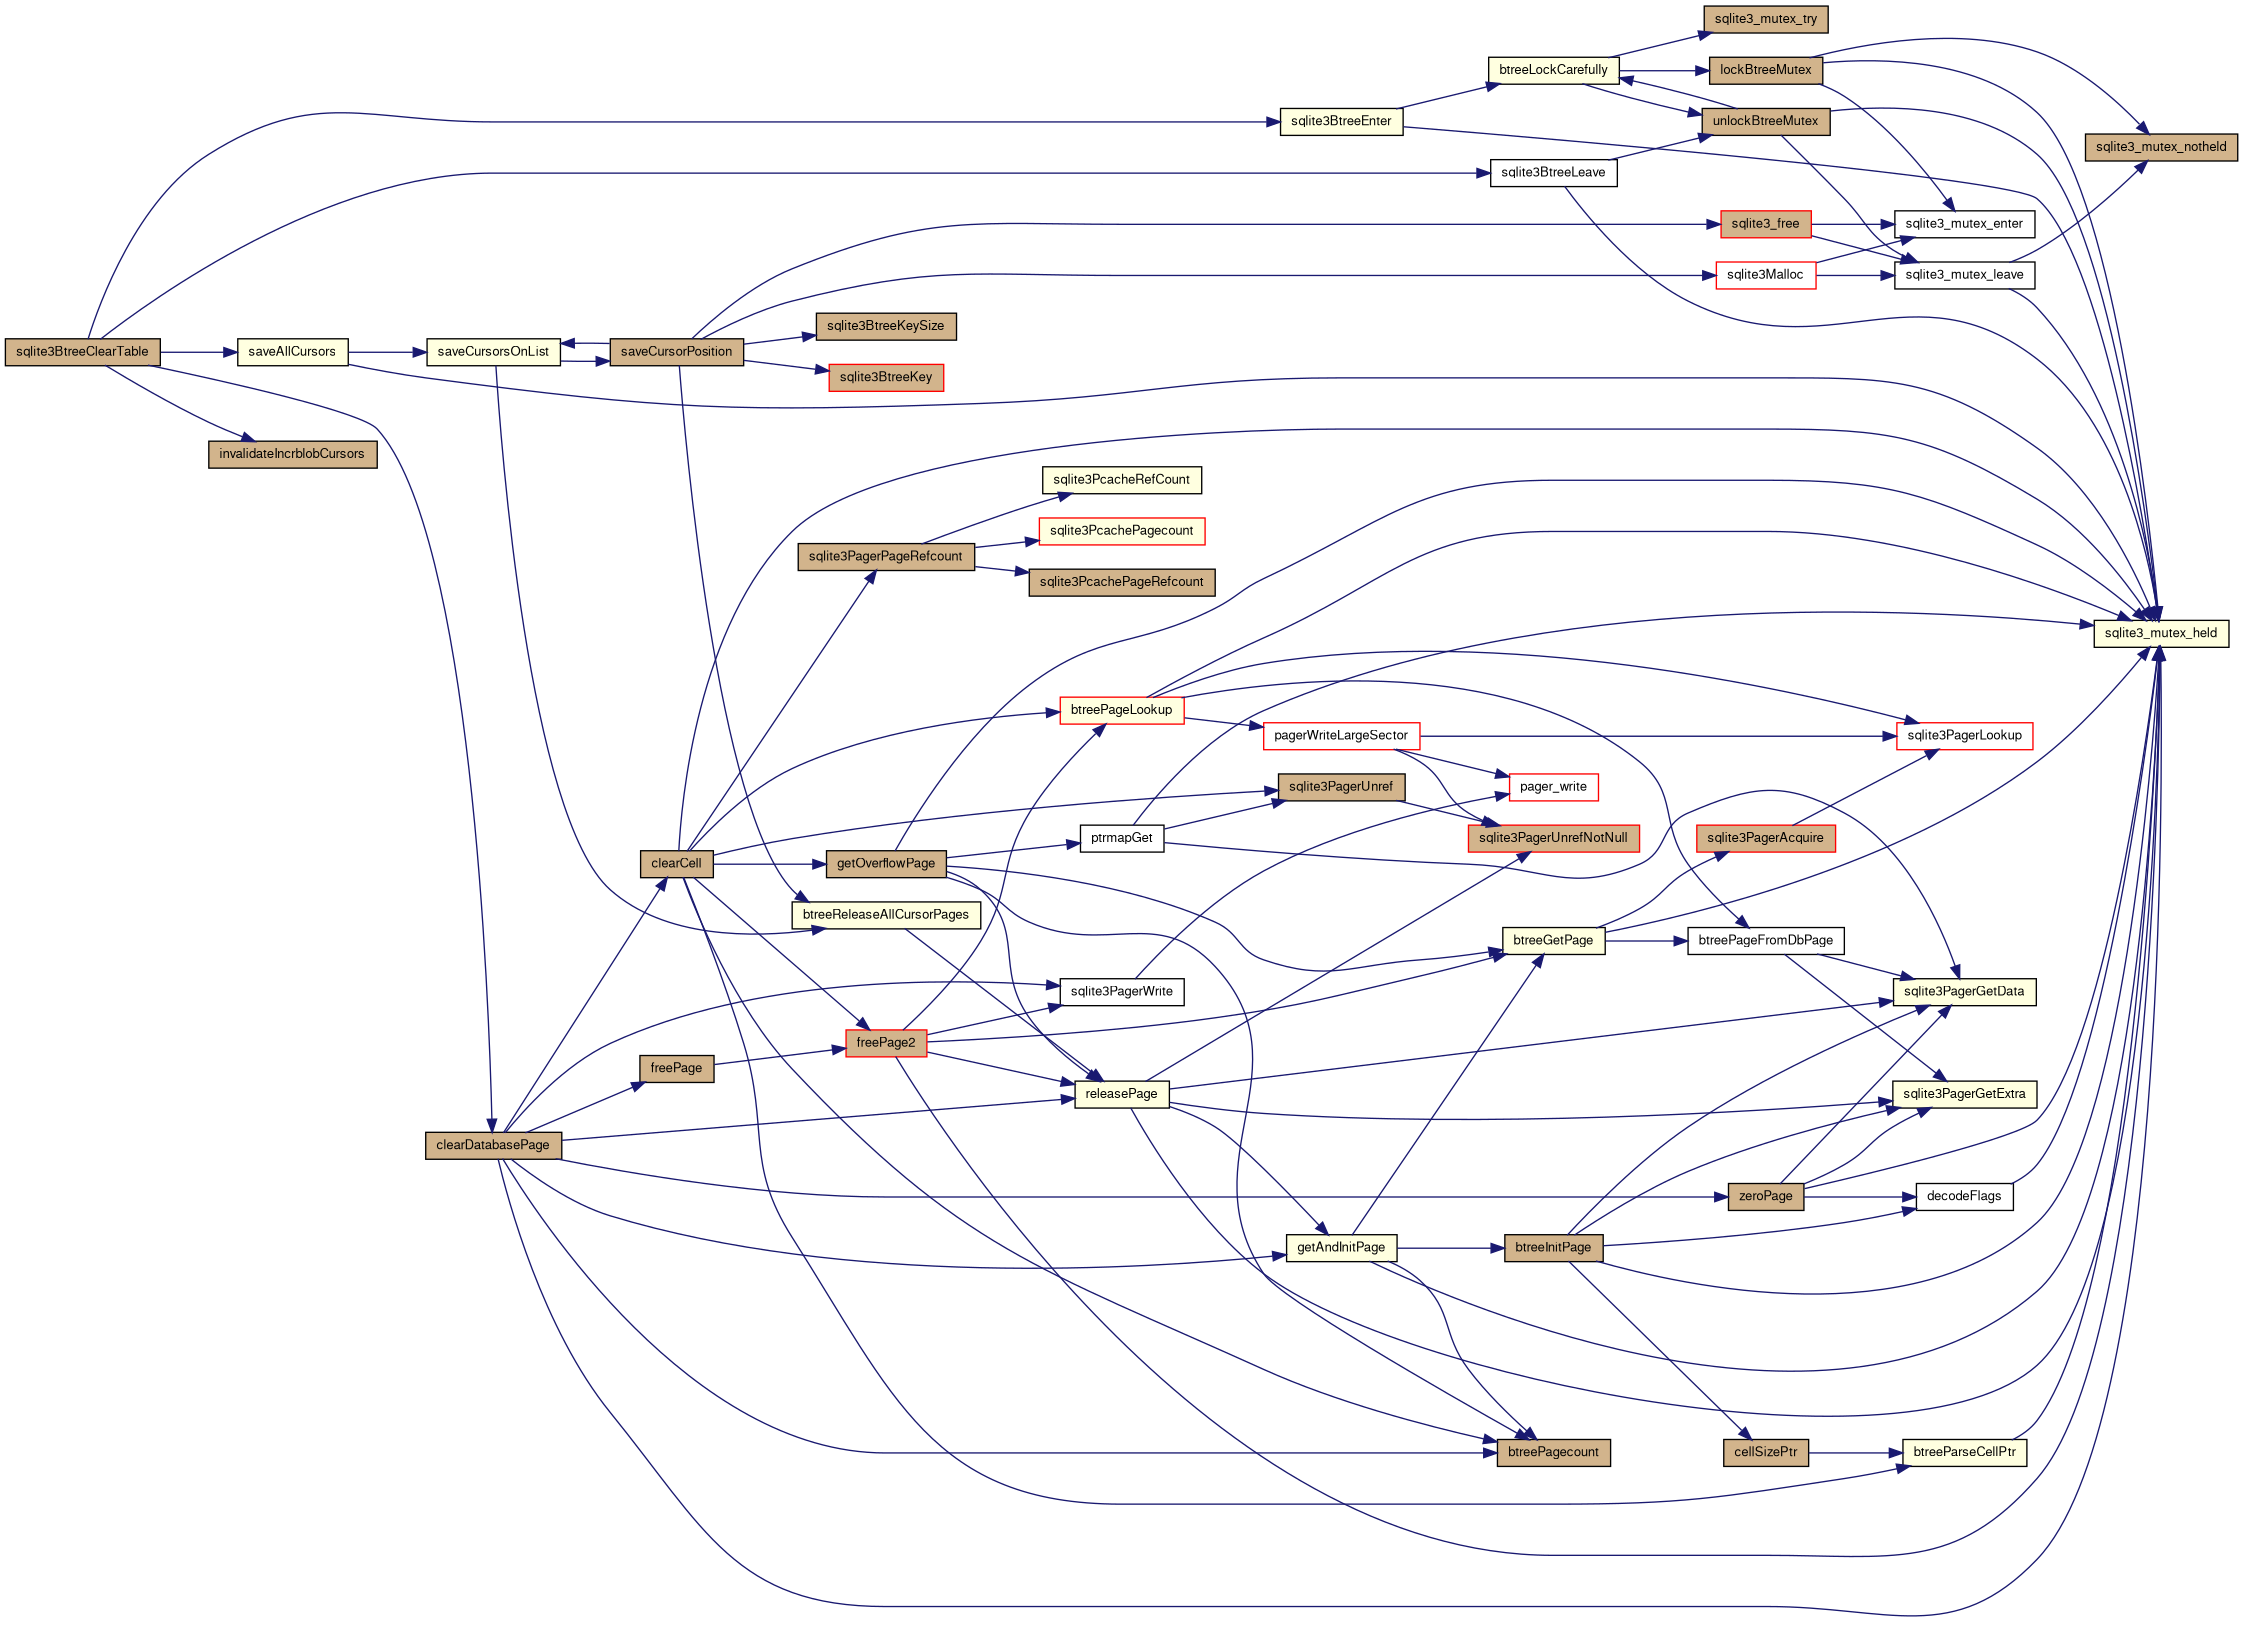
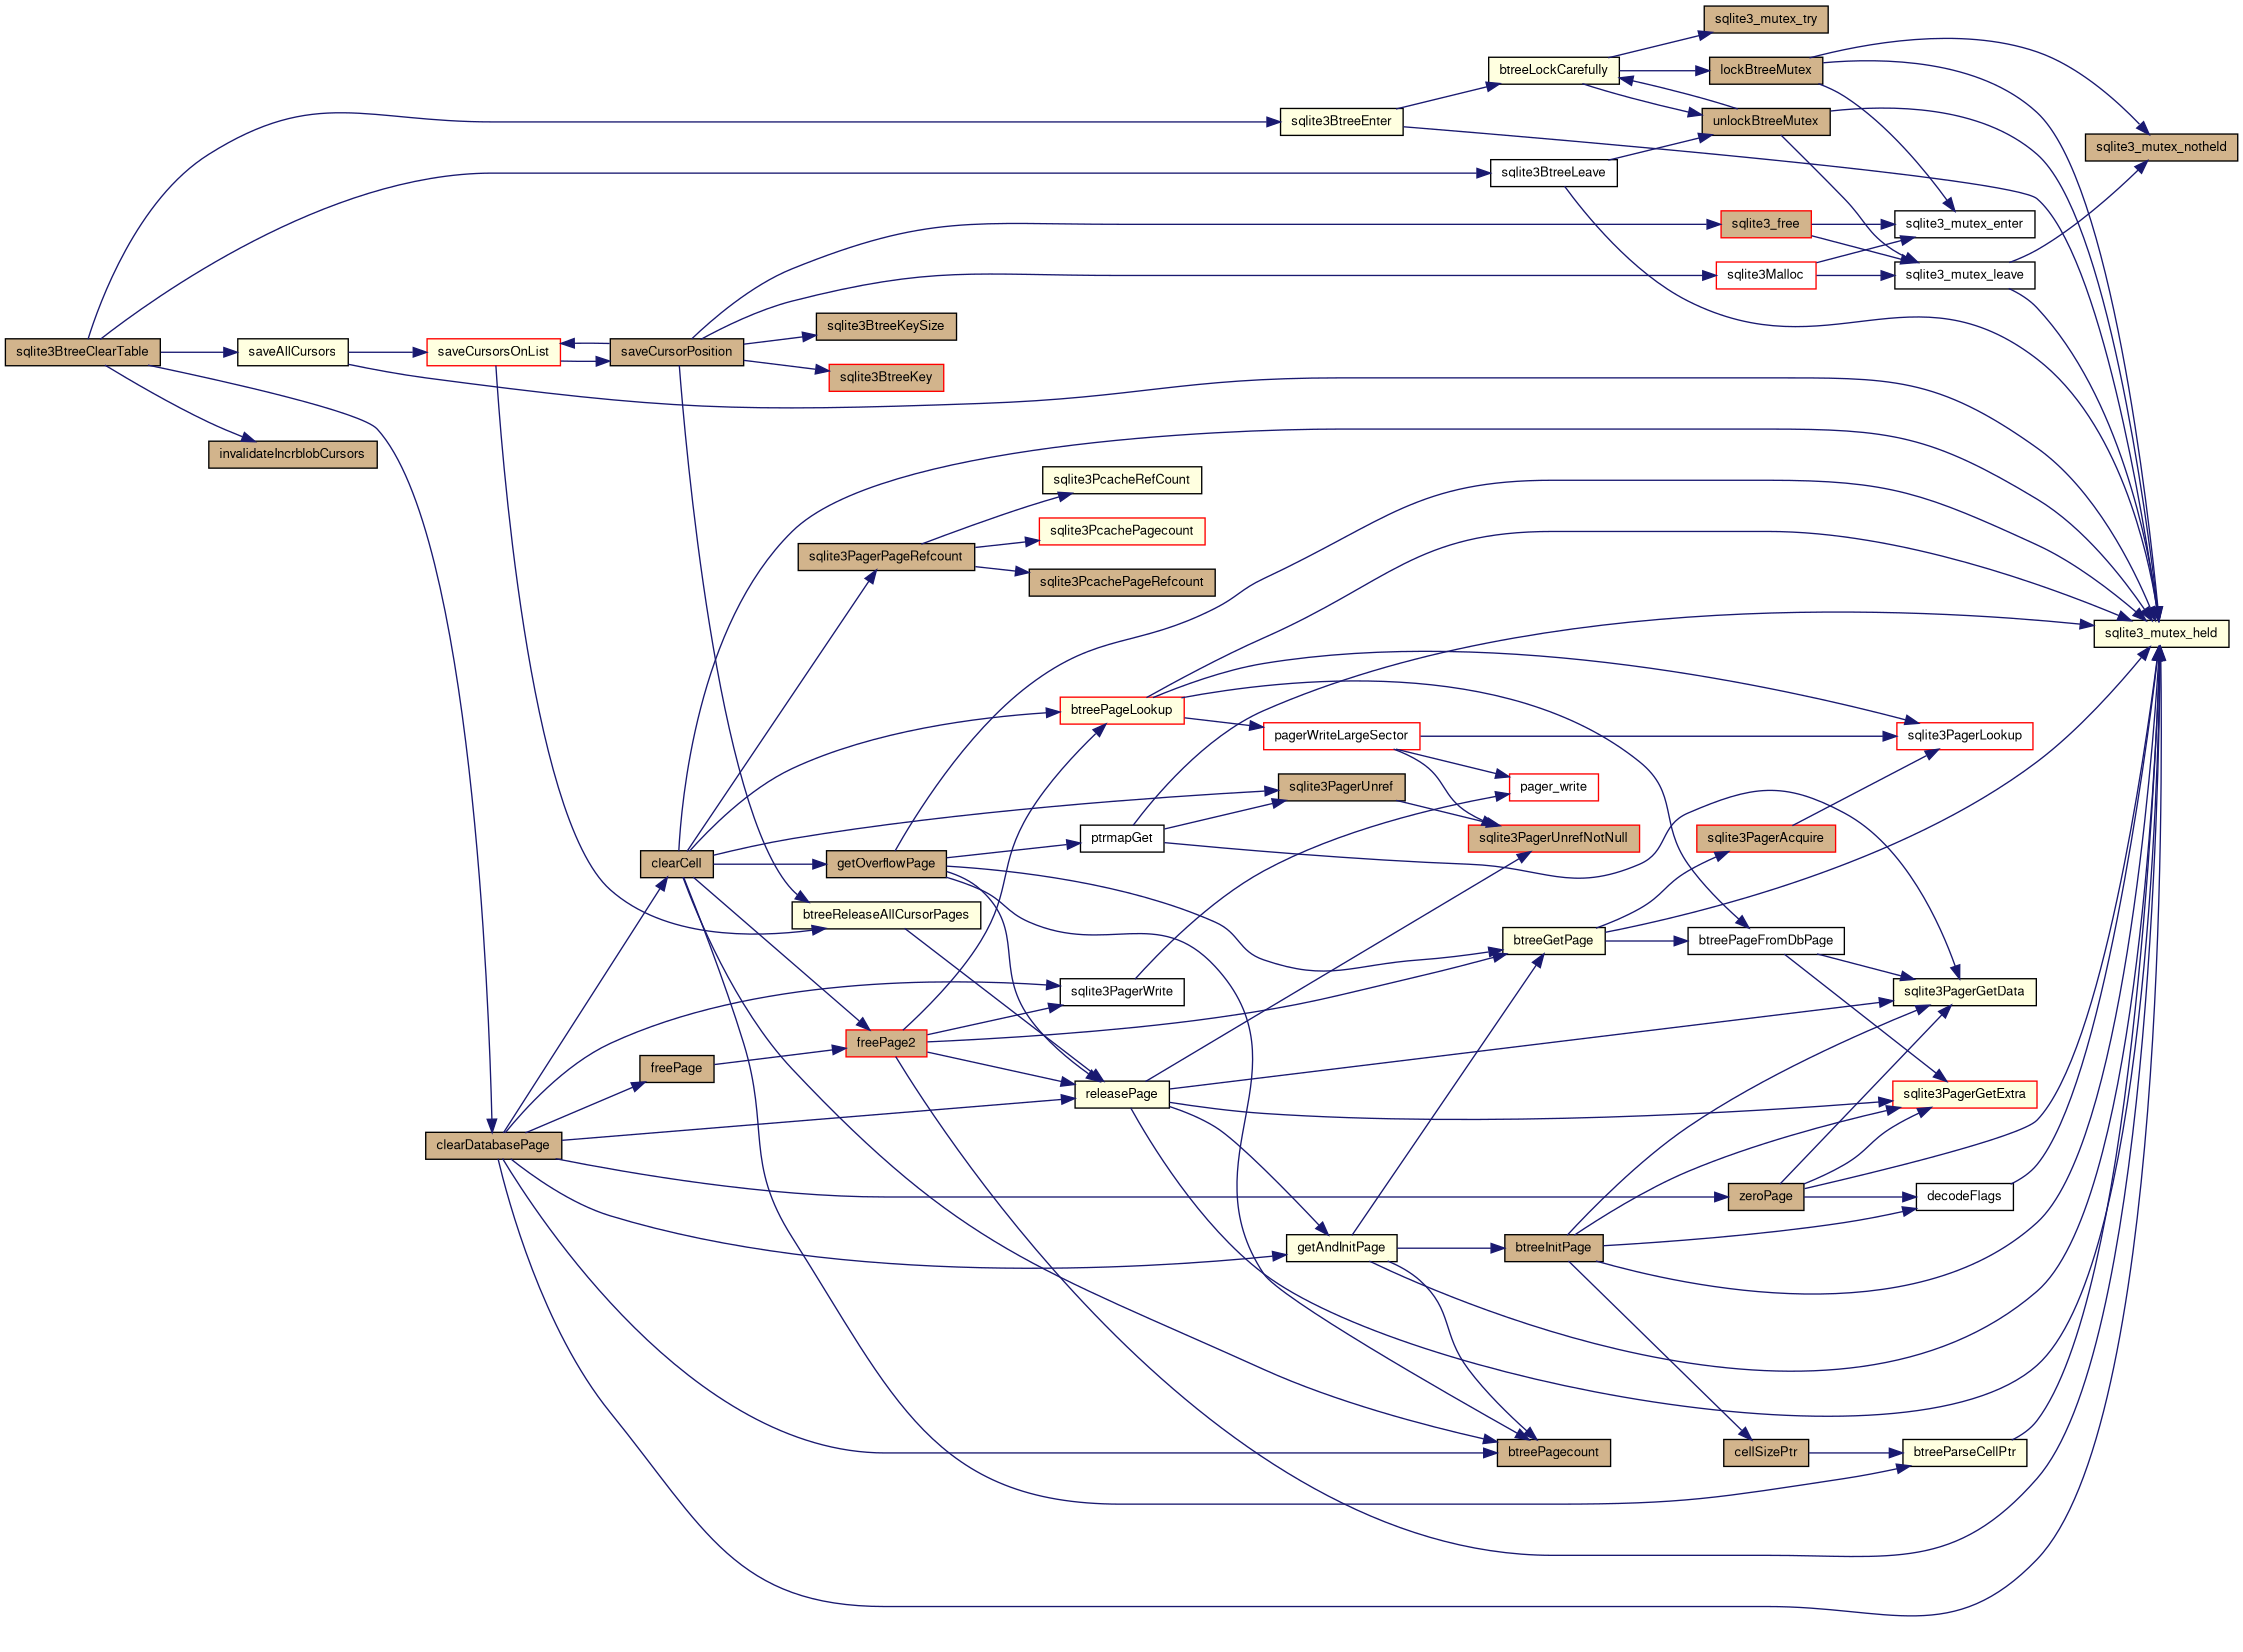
(494, 352) -> (494, 352)
(1965, 1095) -> (1965, 1095)
